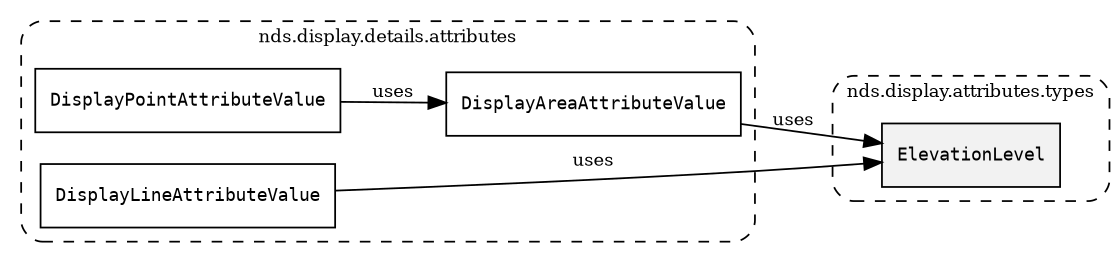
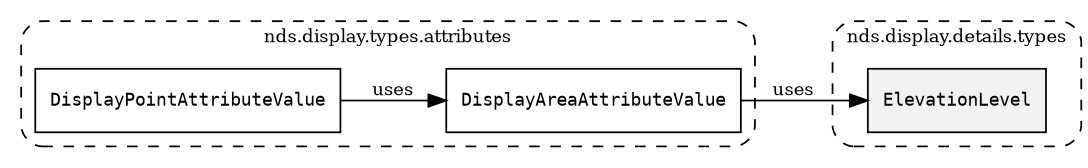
(388, 38) -> (388, 38)
(971, 93) -> (957, 38)
(188, 196) -> none
